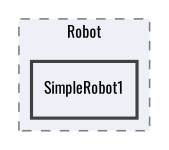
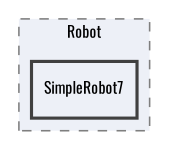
(84, 90) -> (84, 90)
